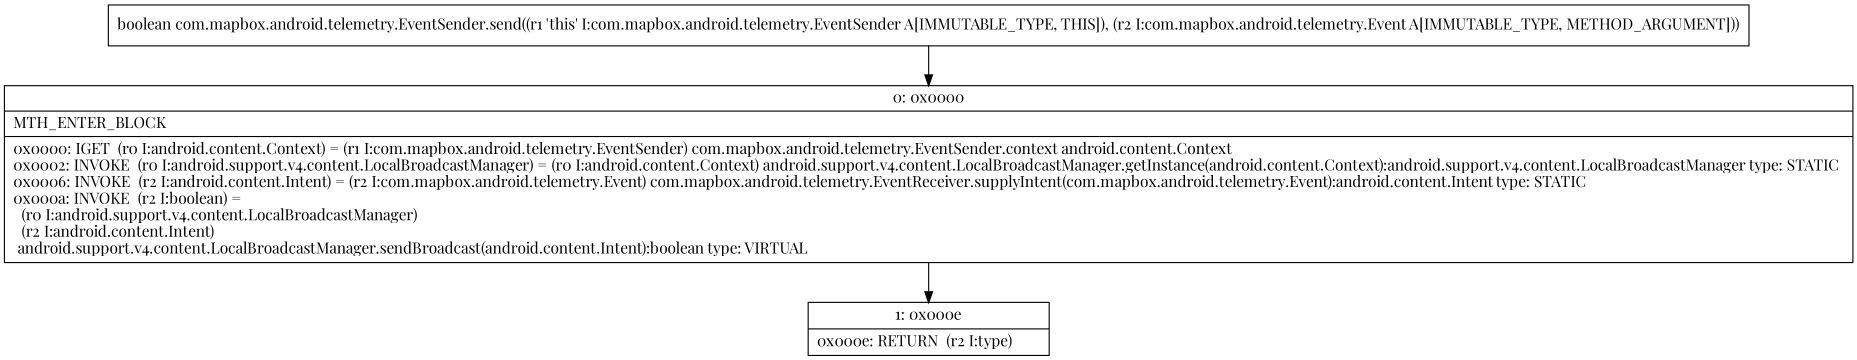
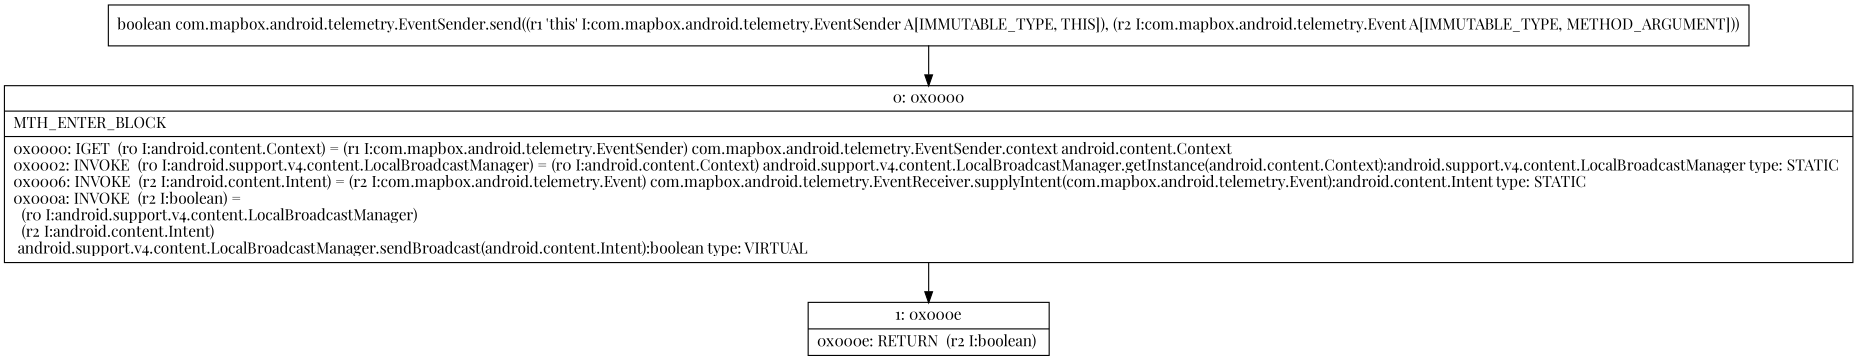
(917, 342) -> (929, 342)
